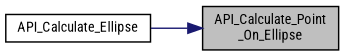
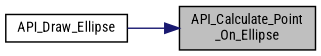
(78, 28) -> (67, 28)
